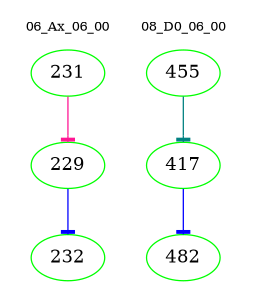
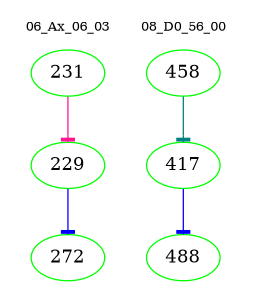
(68, 28) -> (68, 28)
(184, 28) -> (184, 28)
(183, 73) -> (183, 73)
(68, 258) -> (68, 258)
(183, 258) -> (183, 258)
